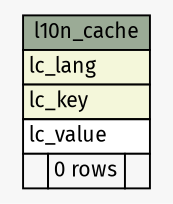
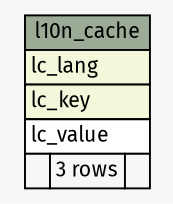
(86, 170) -> (87, 170)
